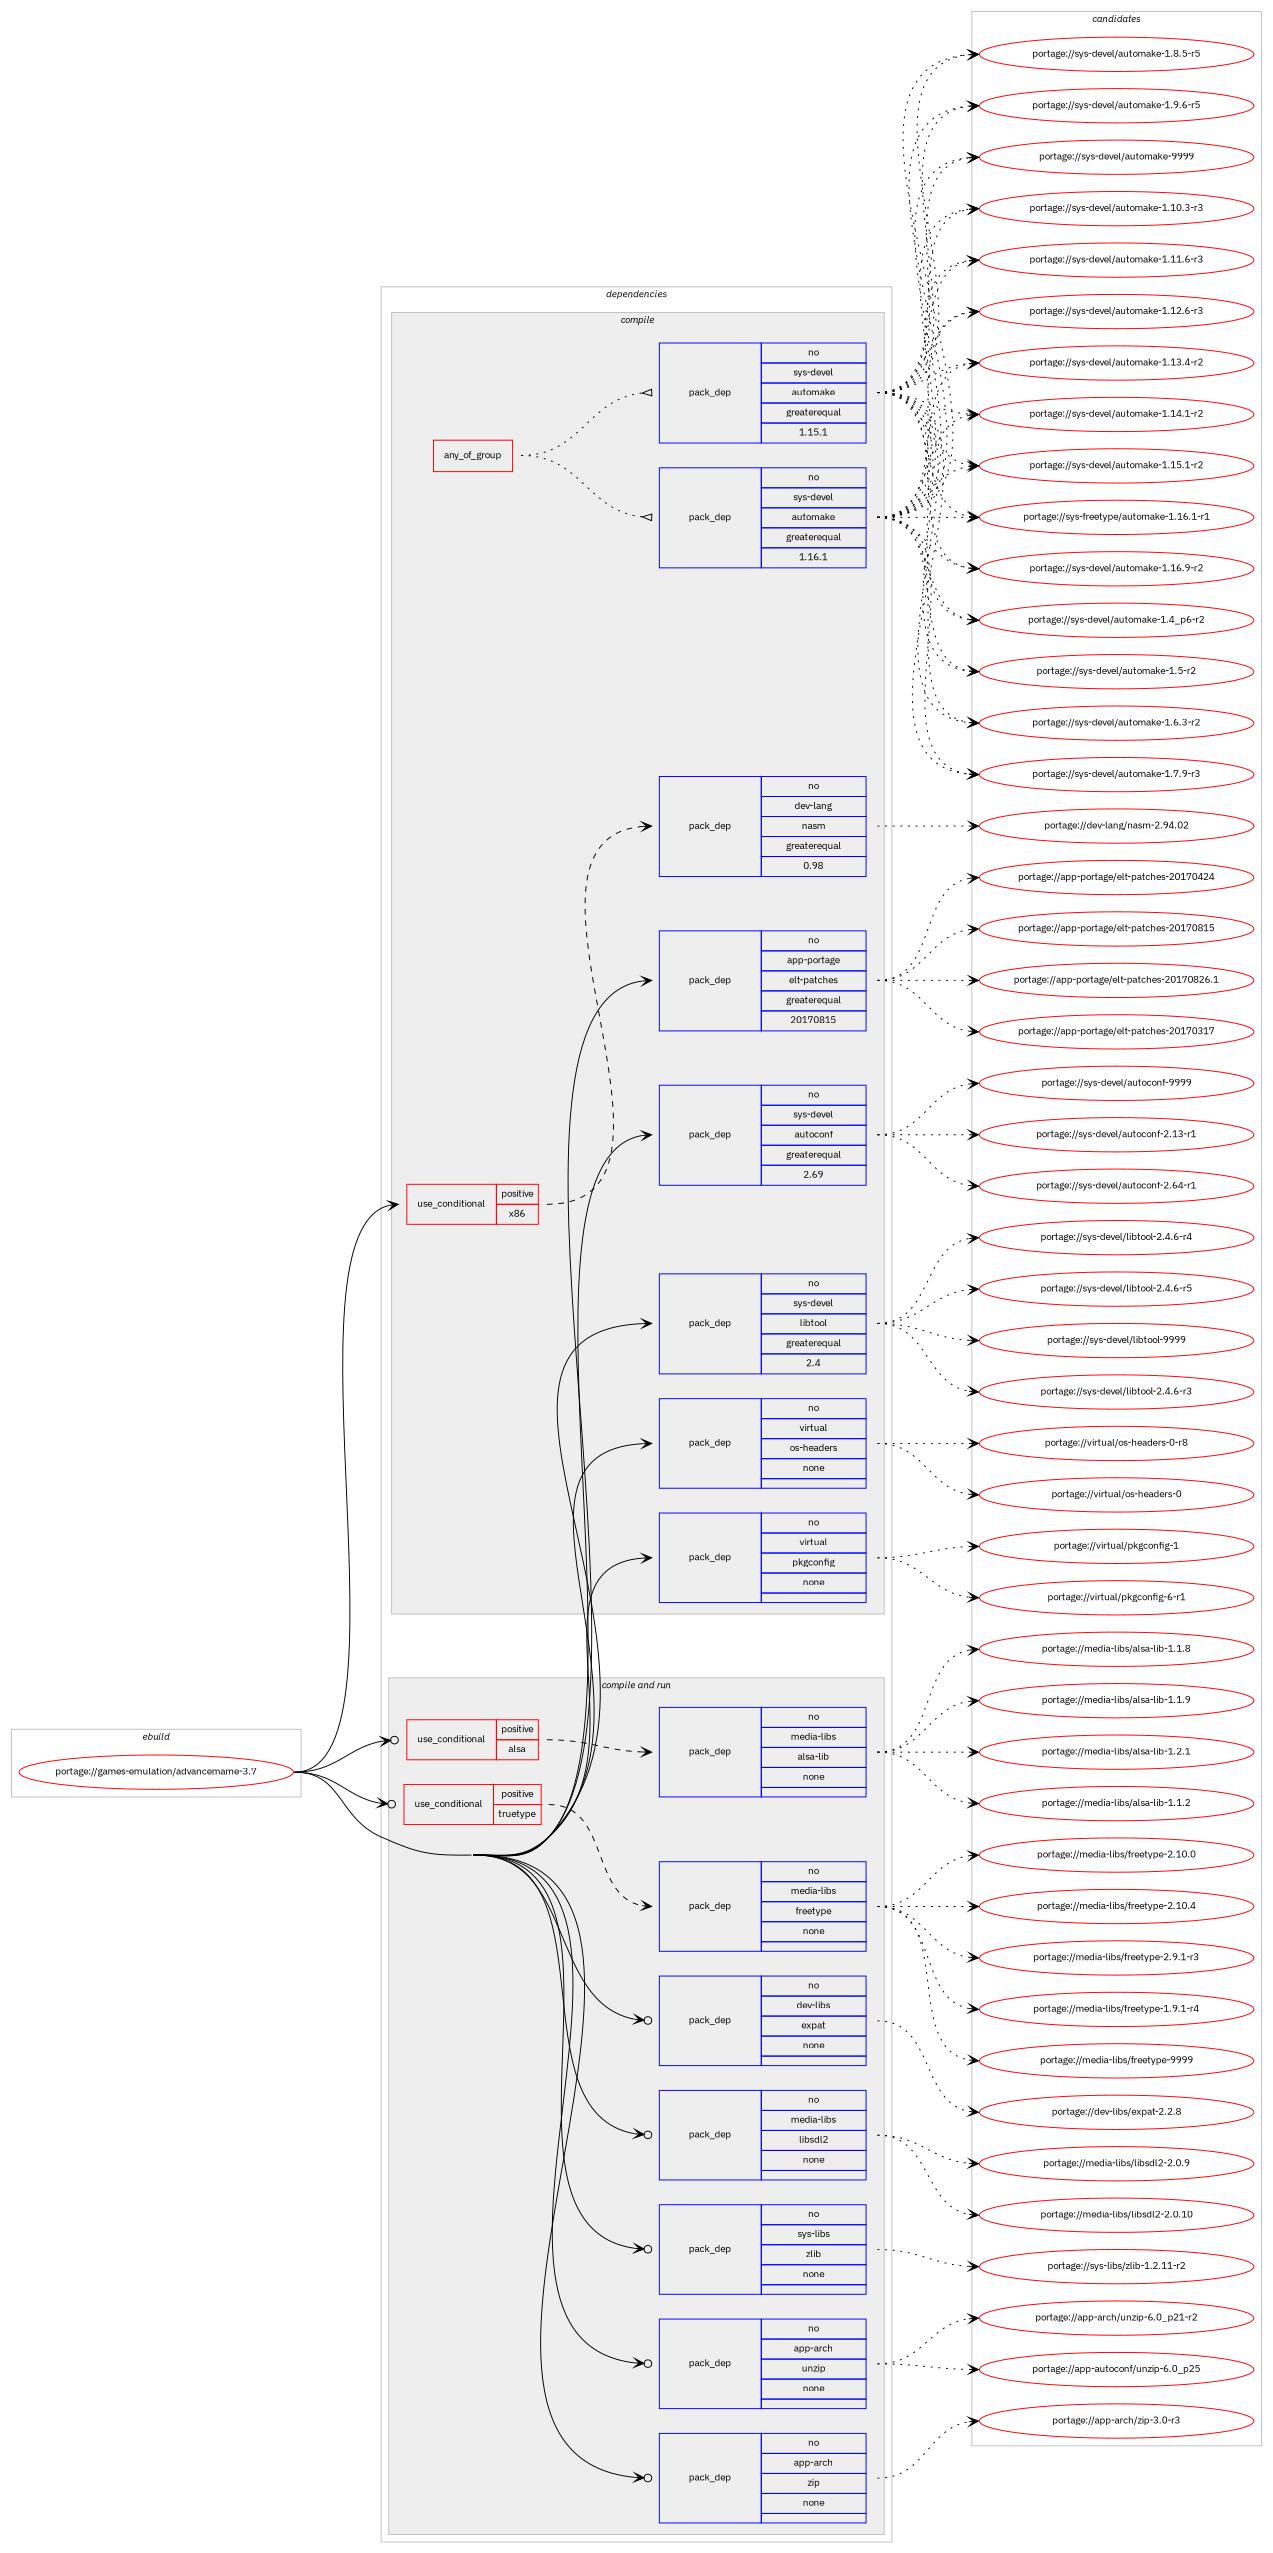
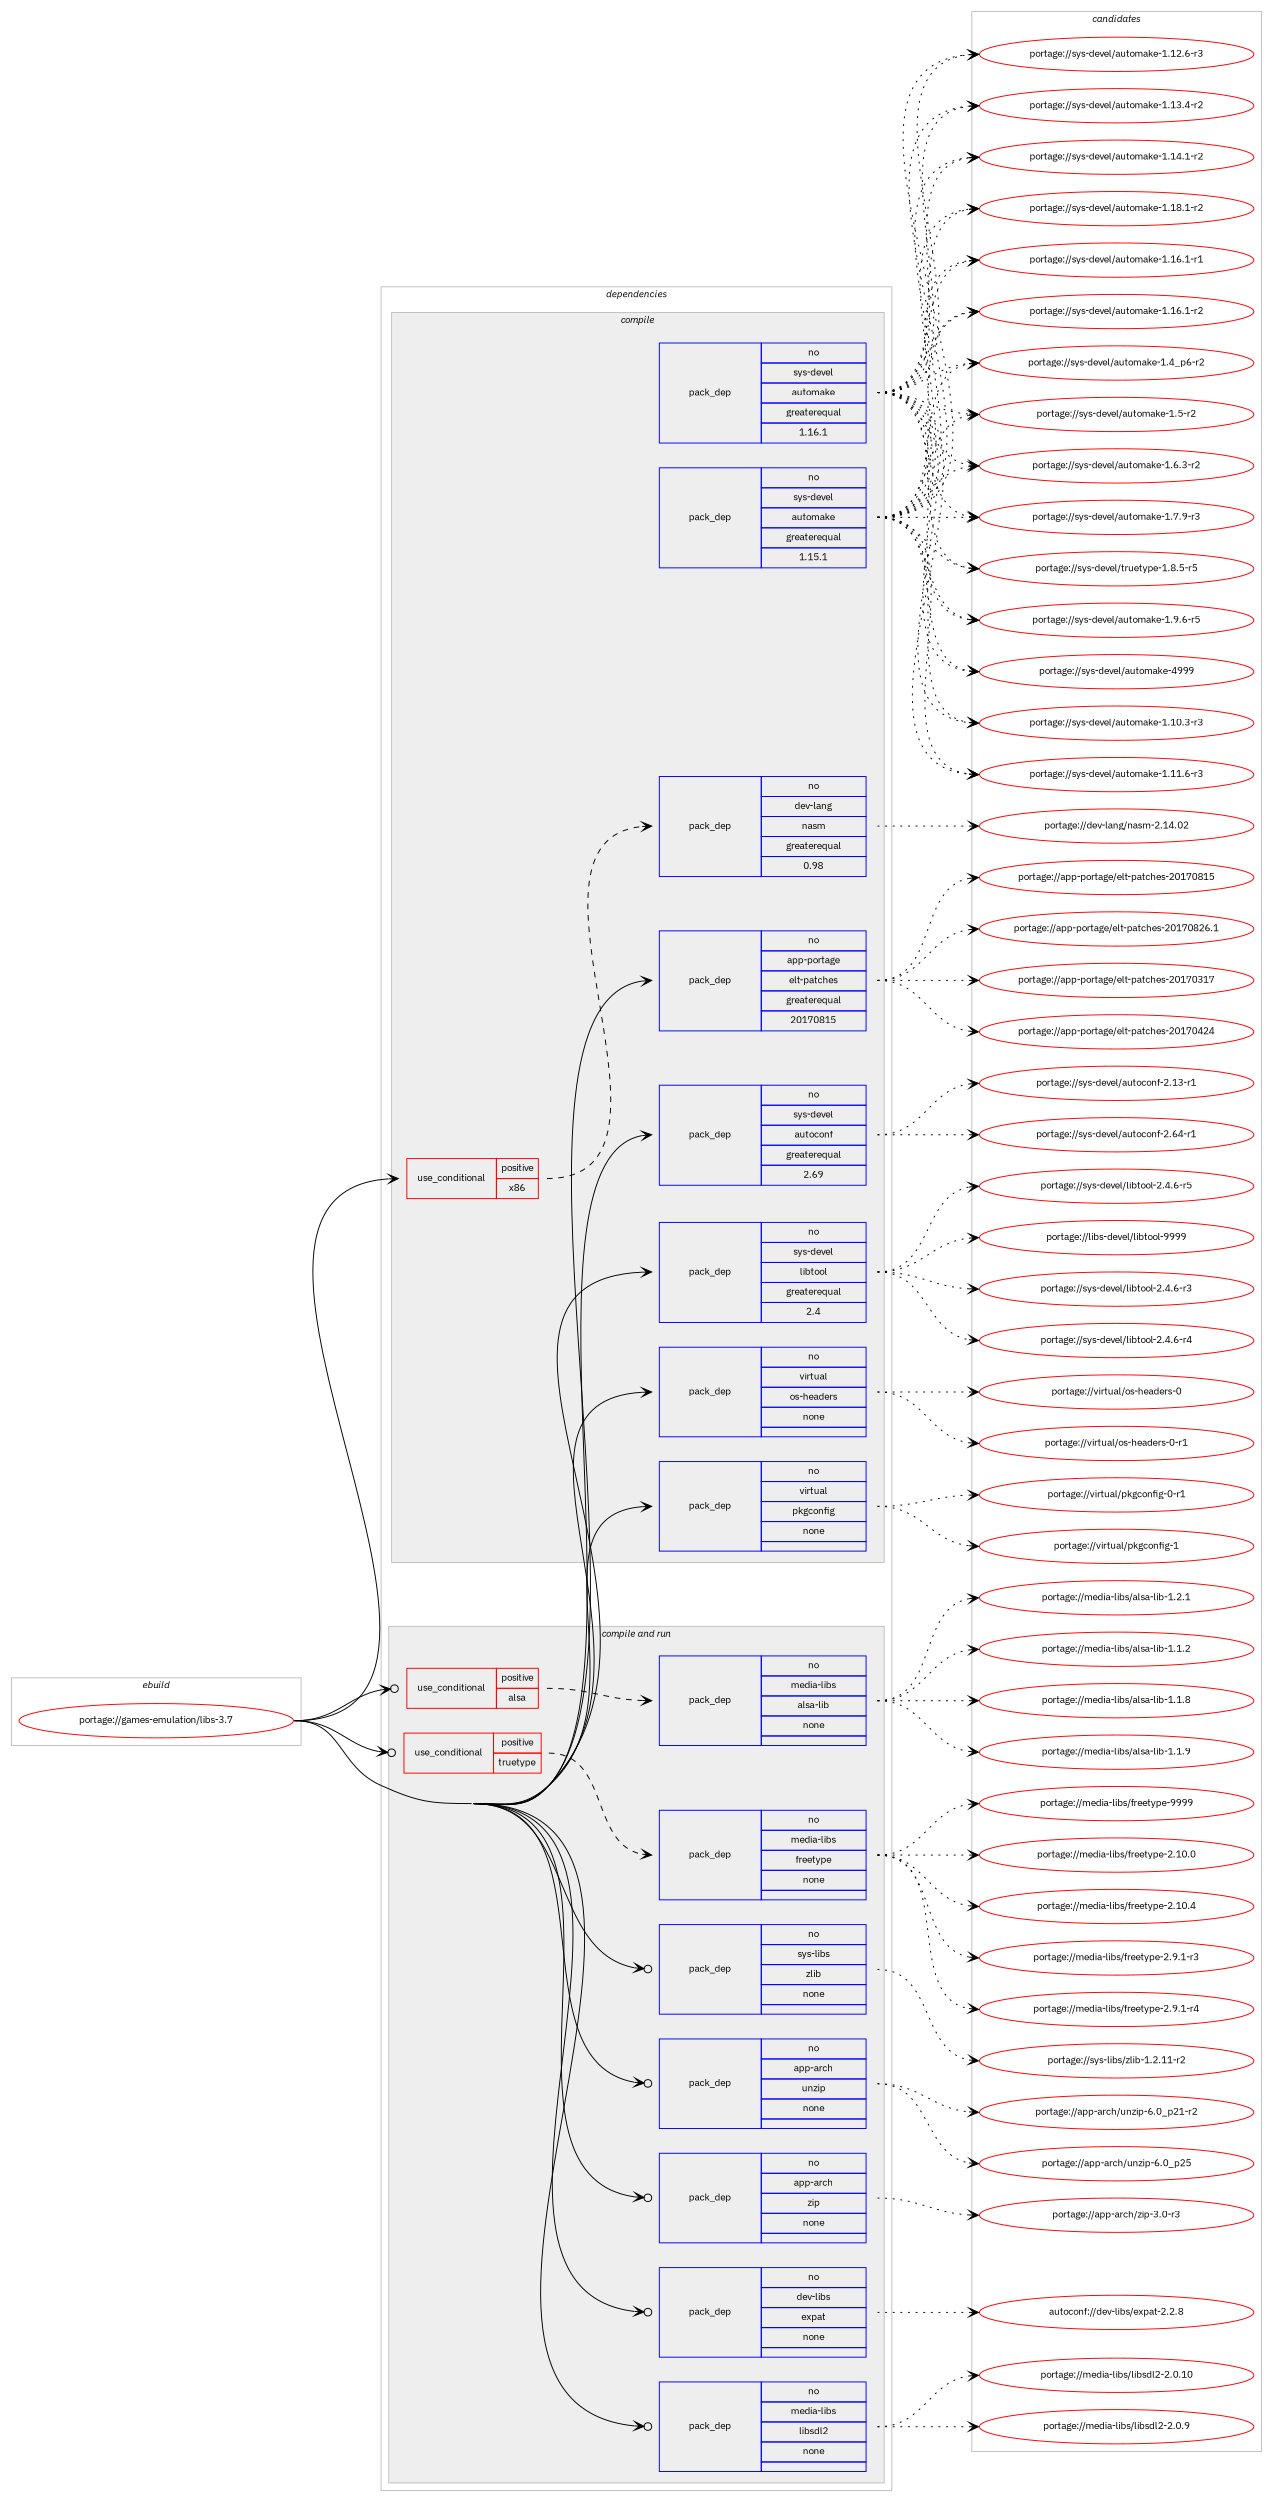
(1117, 54) -> (1117, 569)
(1117, 157) -> (1117, 672)
(473, 455) -> none
(1117, 466) -> (1117, 209)
(1117, 517) -> (1117, 260)
(1117, 569) -> (1117, 312)
(1117, 826) -> (1117, 826)
(1117, 1083) -> none
(1117, 1341) -> (1117, 1238)
(1117, 1443) -> (1117, 1443)
(1117, 1598) -> (1117, 1495)
(156, 1772) -> (156, 1721)
(1117, 2009) -> (1117, 2009)
(1117, 2112) -> (1117, 2312)
(1117, 2370) -> (1117, 2164)
